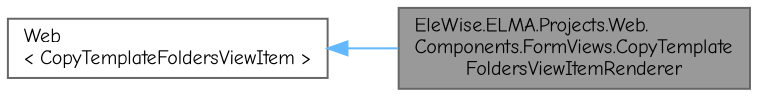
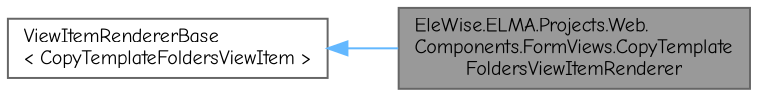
(168, 48) -> (168, 48)
